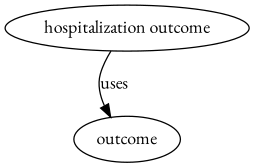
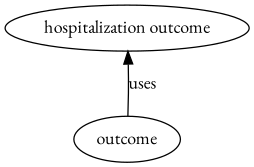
(100, 78) -> (128, 90)
